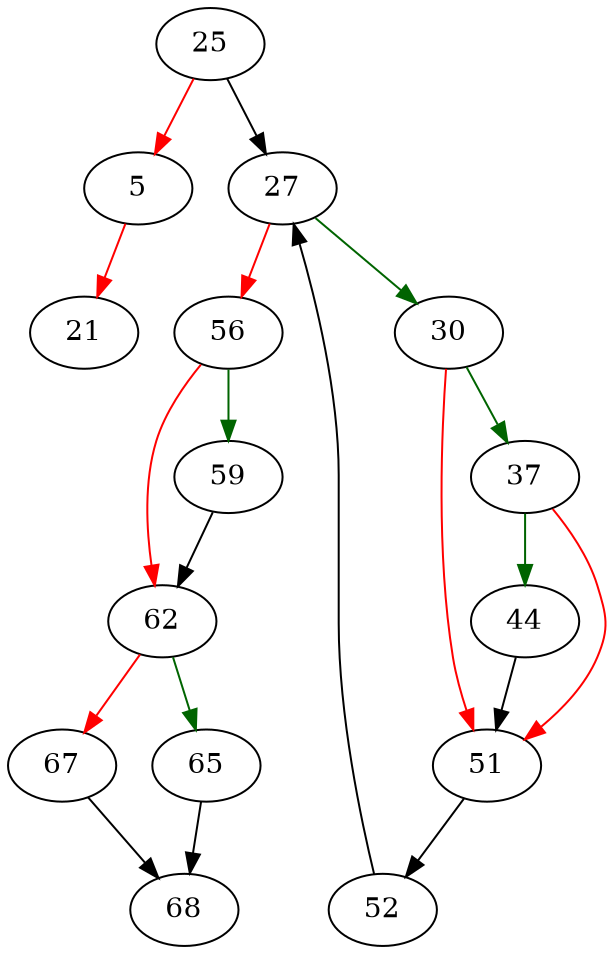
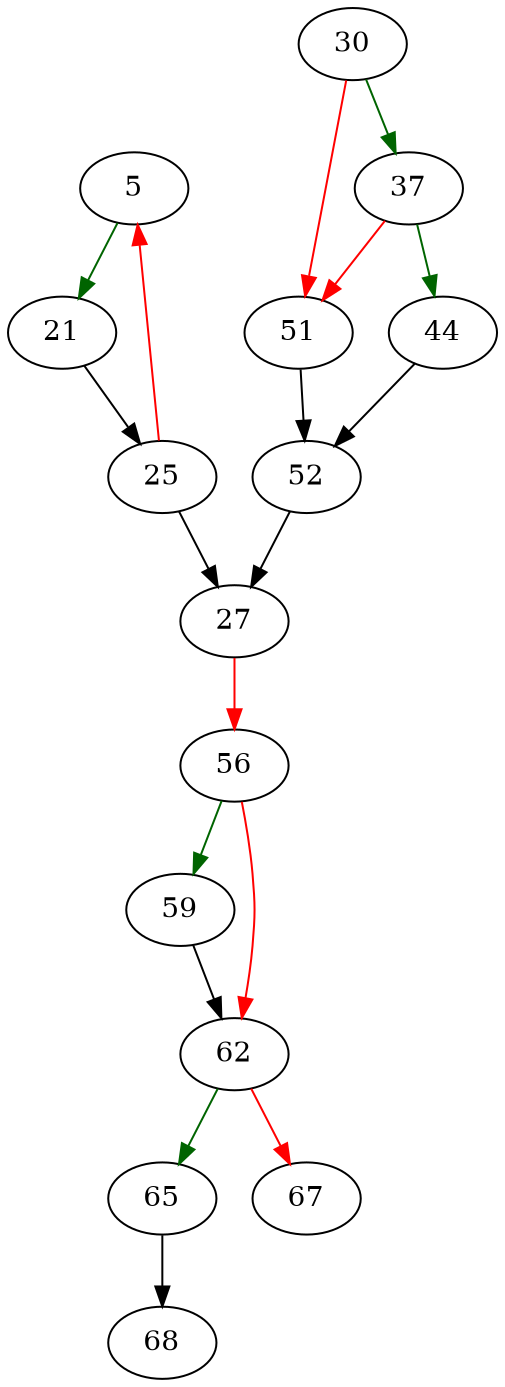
(115, 251) -> (103, 252)
(358, 254) -> none
none -> (106, 396)
(509, 684) -> (382, 398)
(117, 830) -> none
